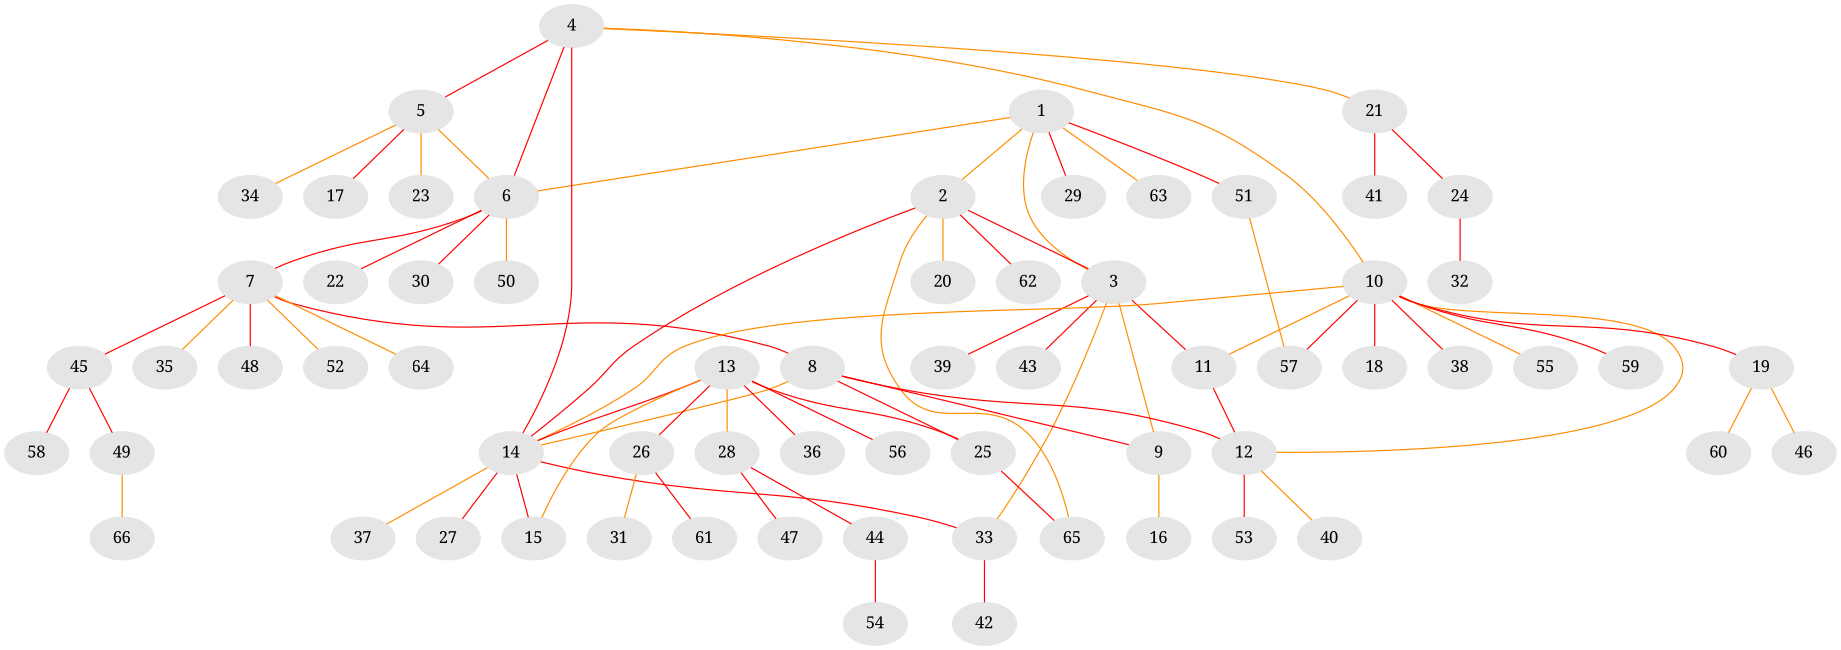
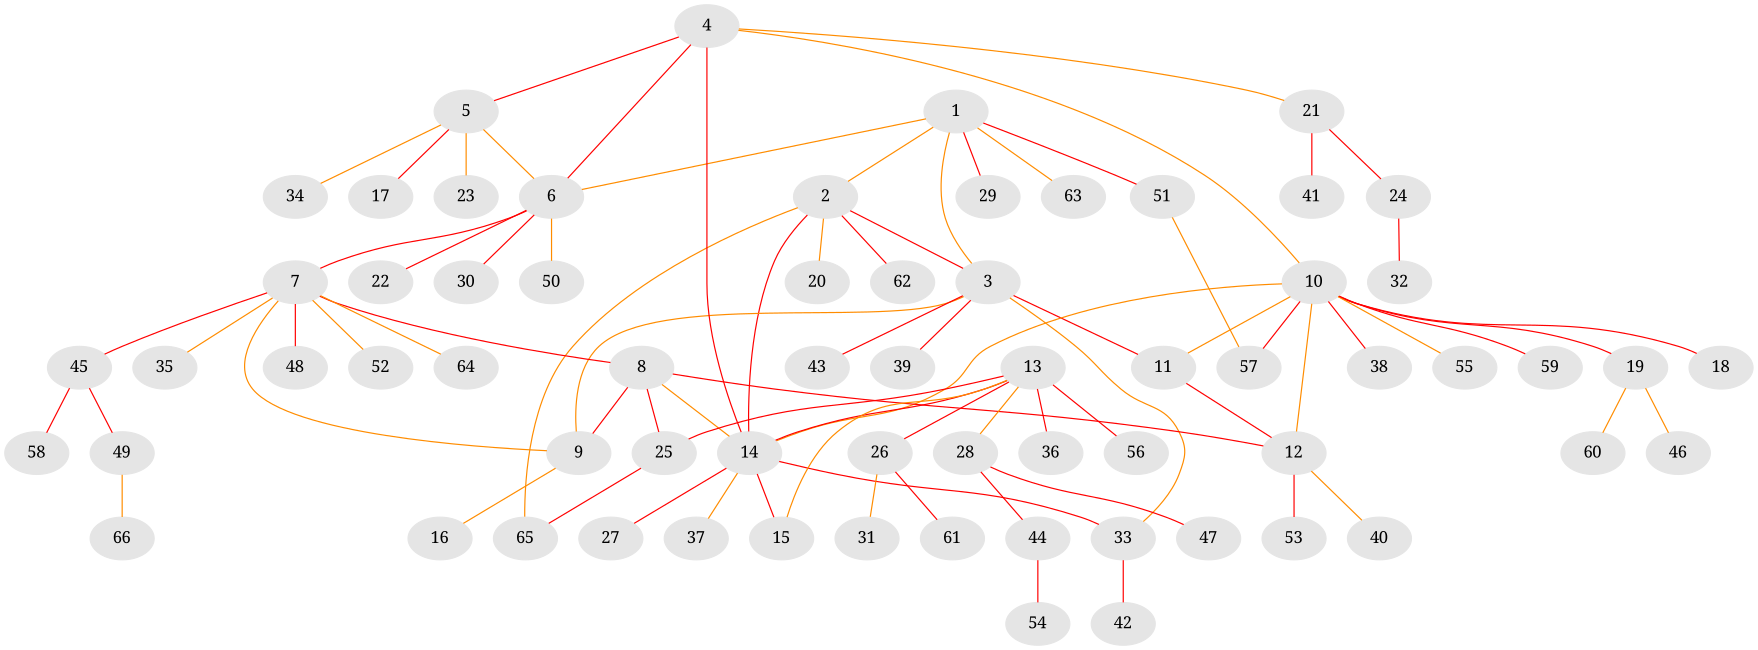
none -> (346, 428)
